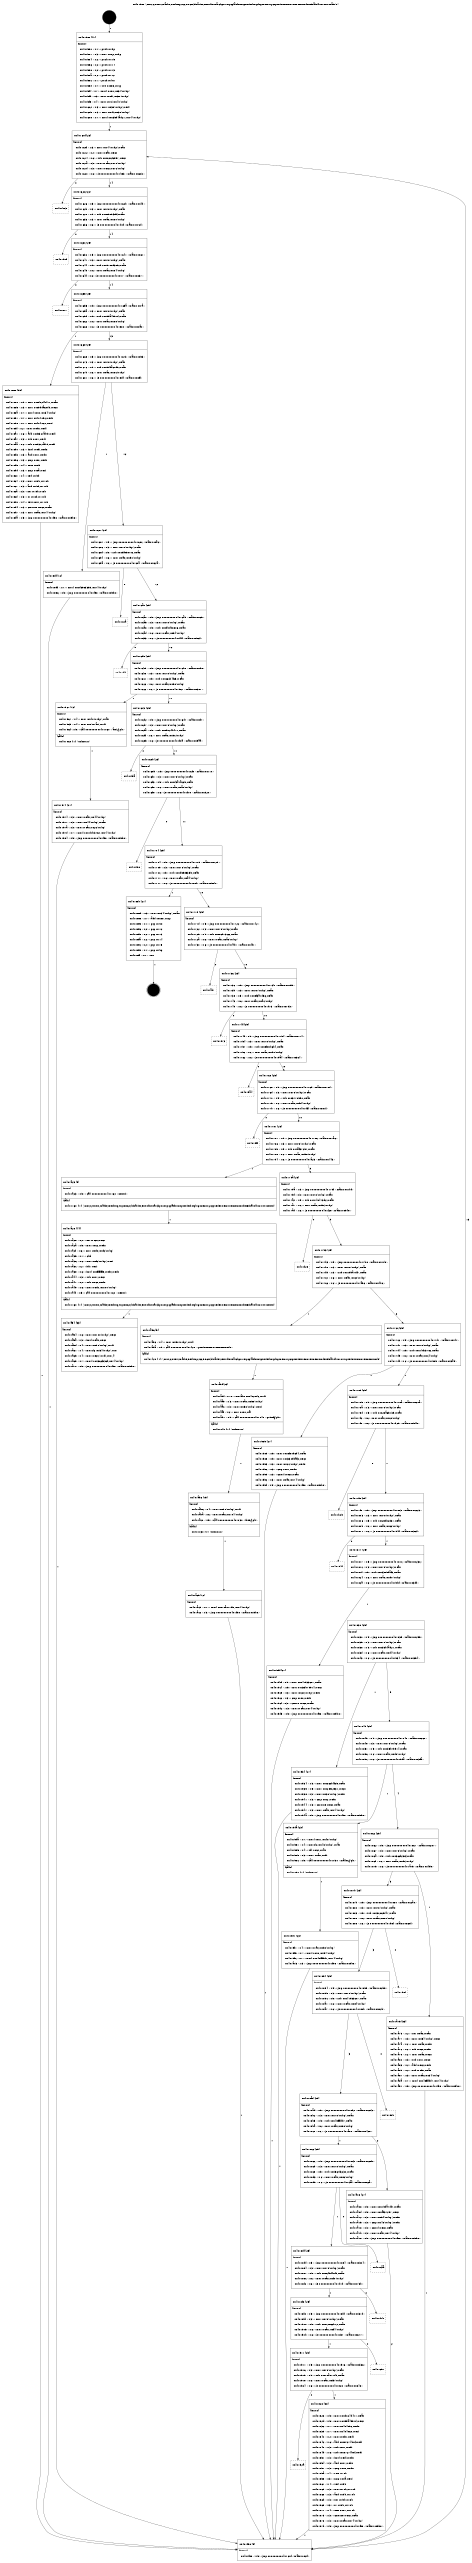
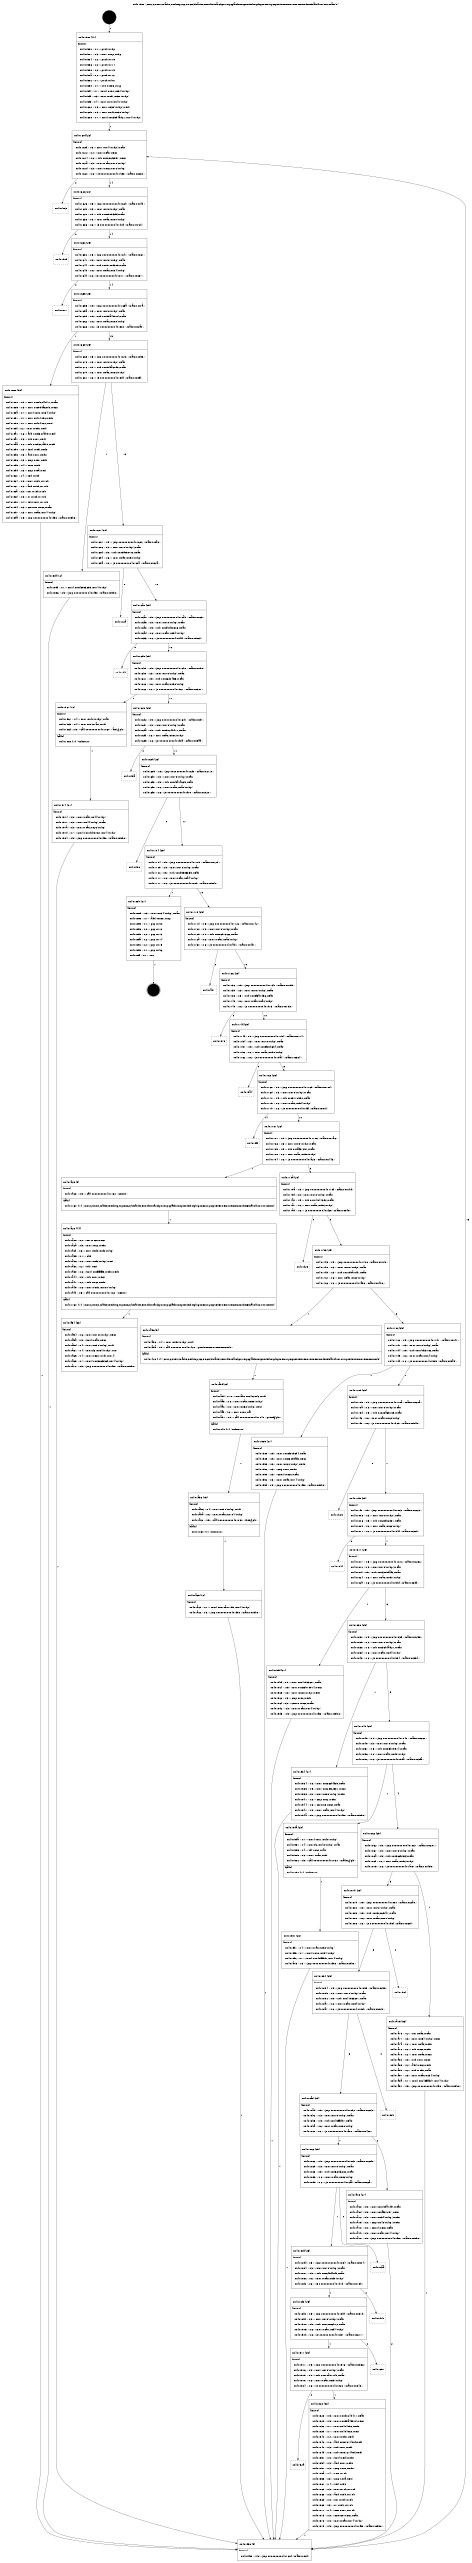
(266, 1117) -> (266, 1117)
none -> (386, 1603)
